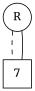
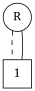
(17, 74) -> (17, 74)
